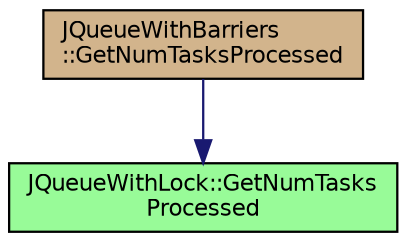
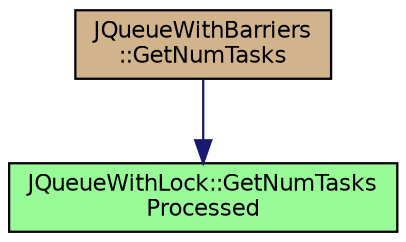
(203, 45) -> (203, 45)
